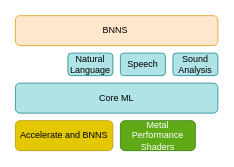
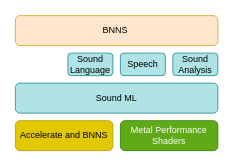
(90, 64) -> (90, 64)
(117, 98) -> (117, 98)
(158, 135) -> (169, 135)
